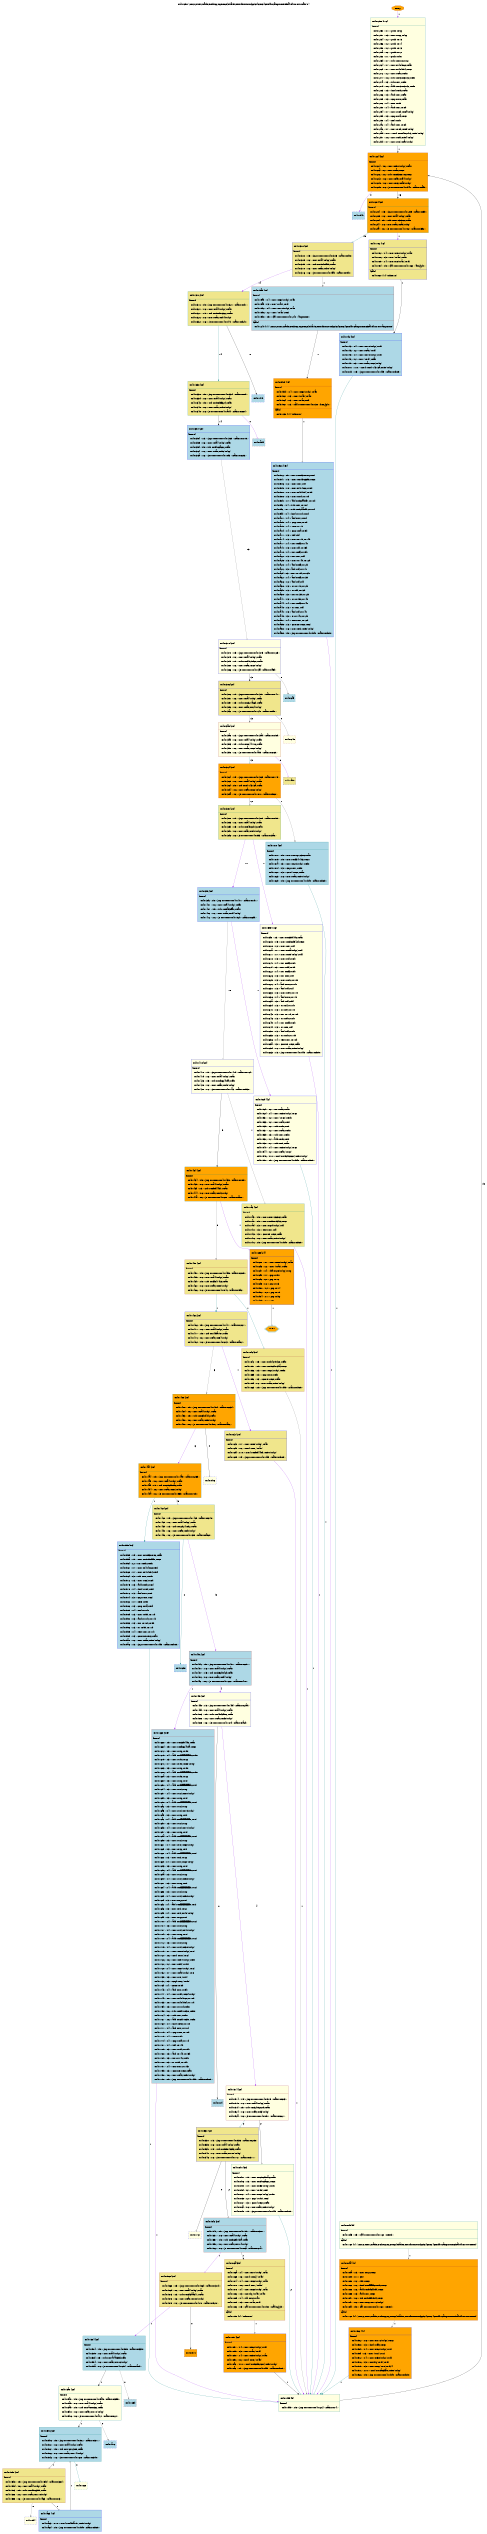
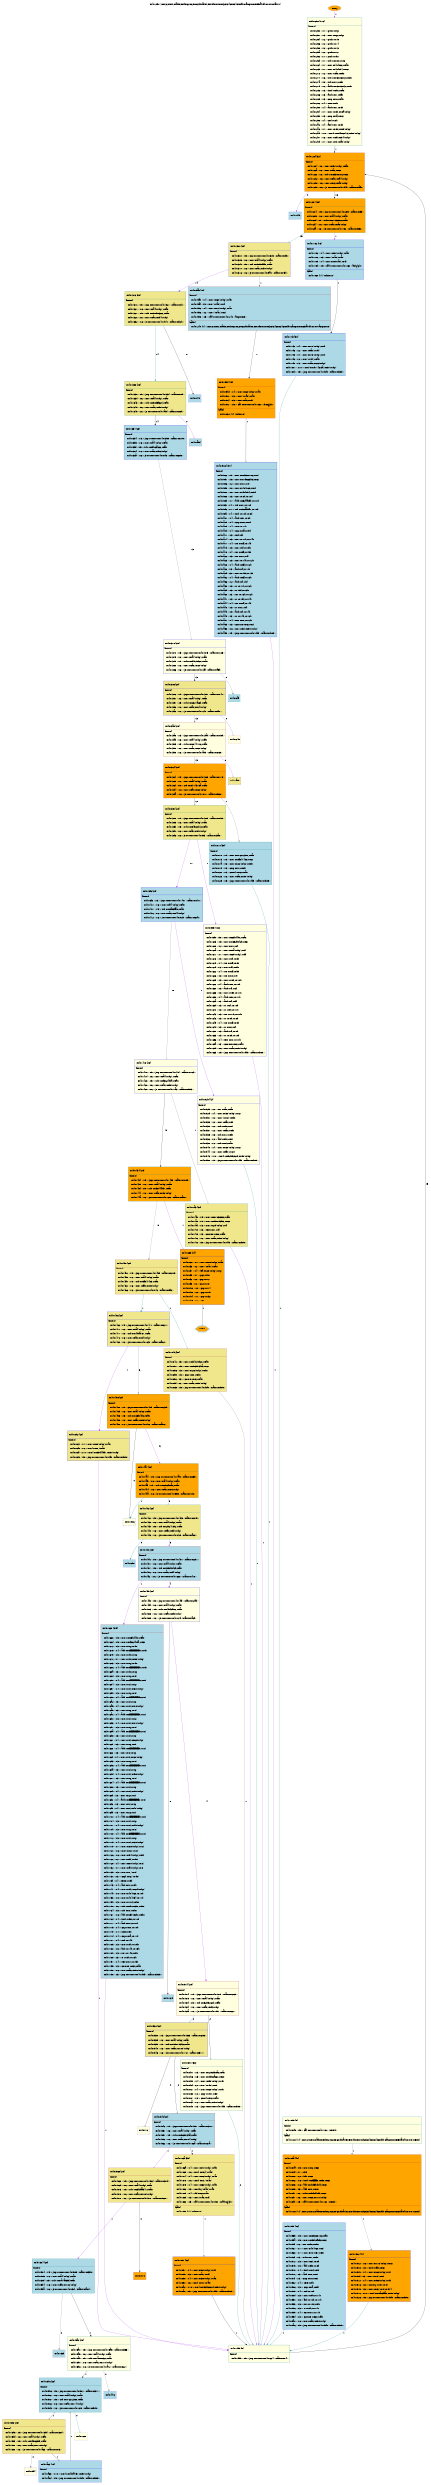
(398, 260) -> (335, 260)
(147, 1518) -> (136, 1506)
